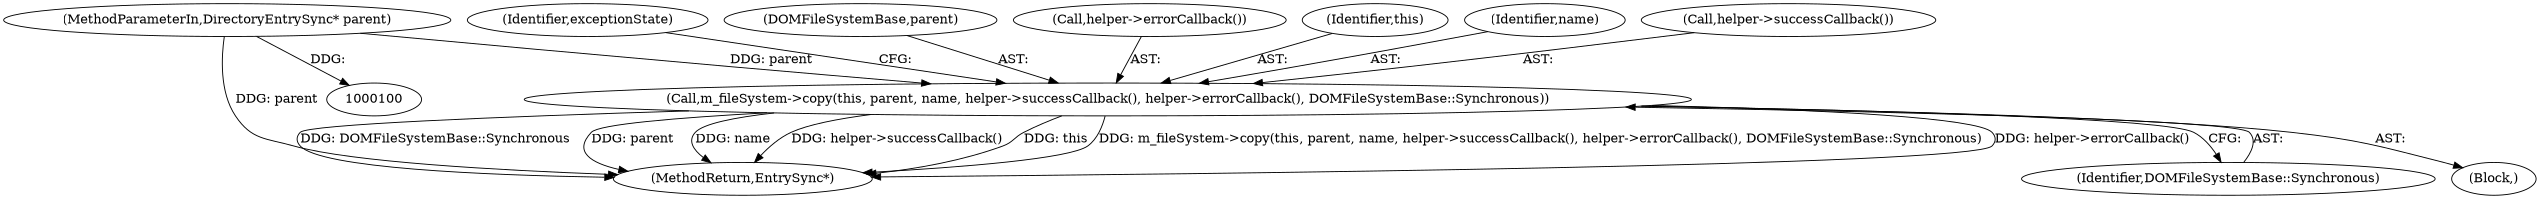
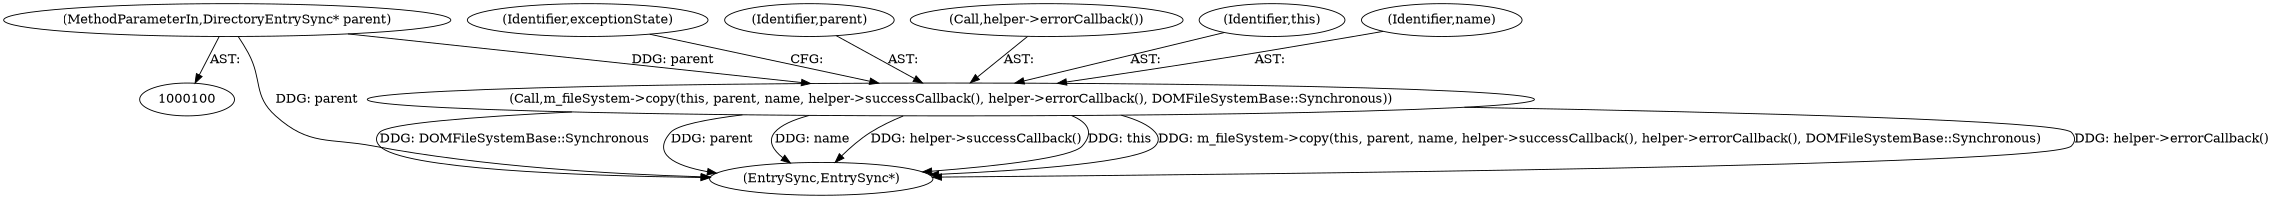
(861, 20) -> (809, 20)
(1789, 20) -> none
(330, 60) -> (227, 60)
(743, 179) -> (821, 179)
(2228, 179) -> none
(2494, 179) -> none
